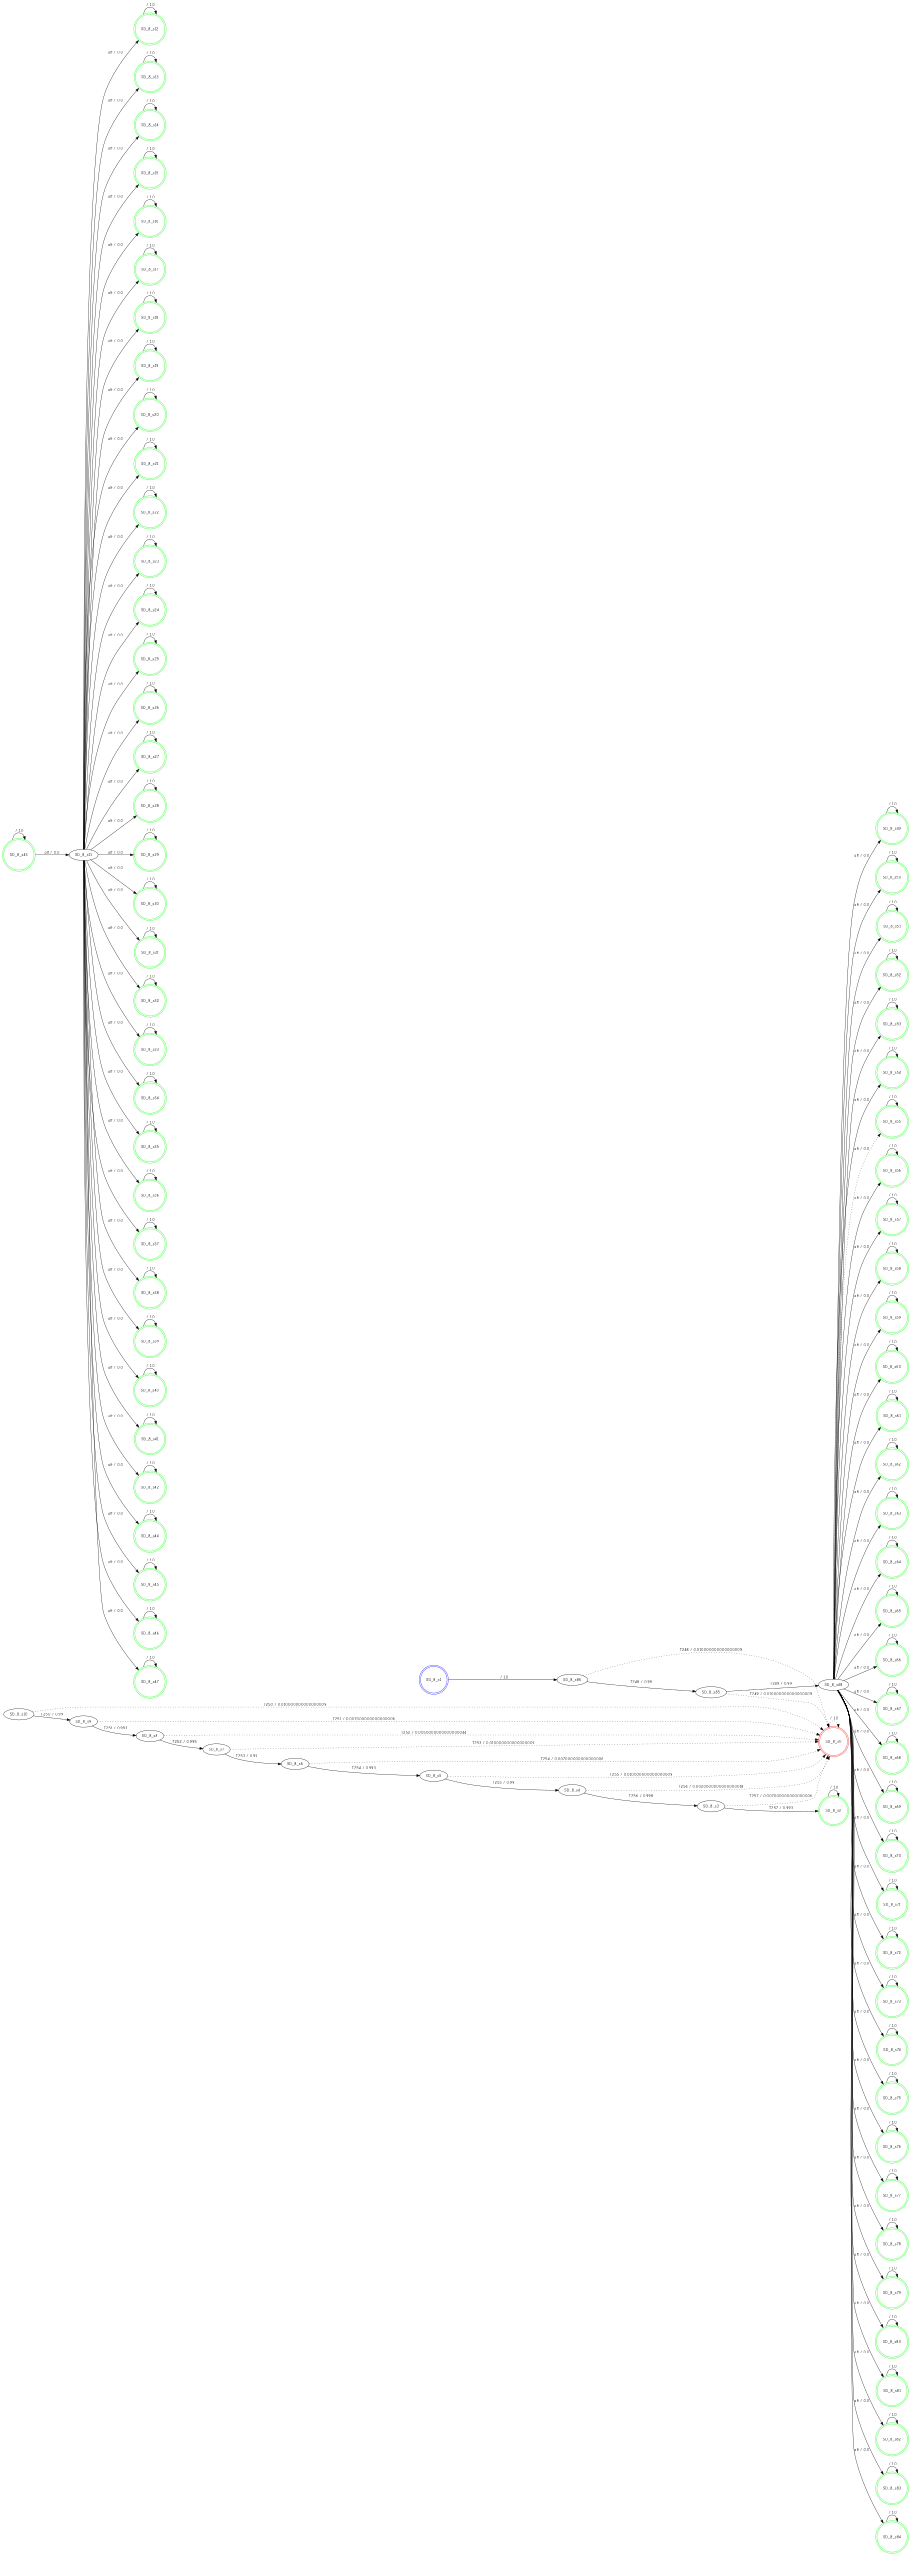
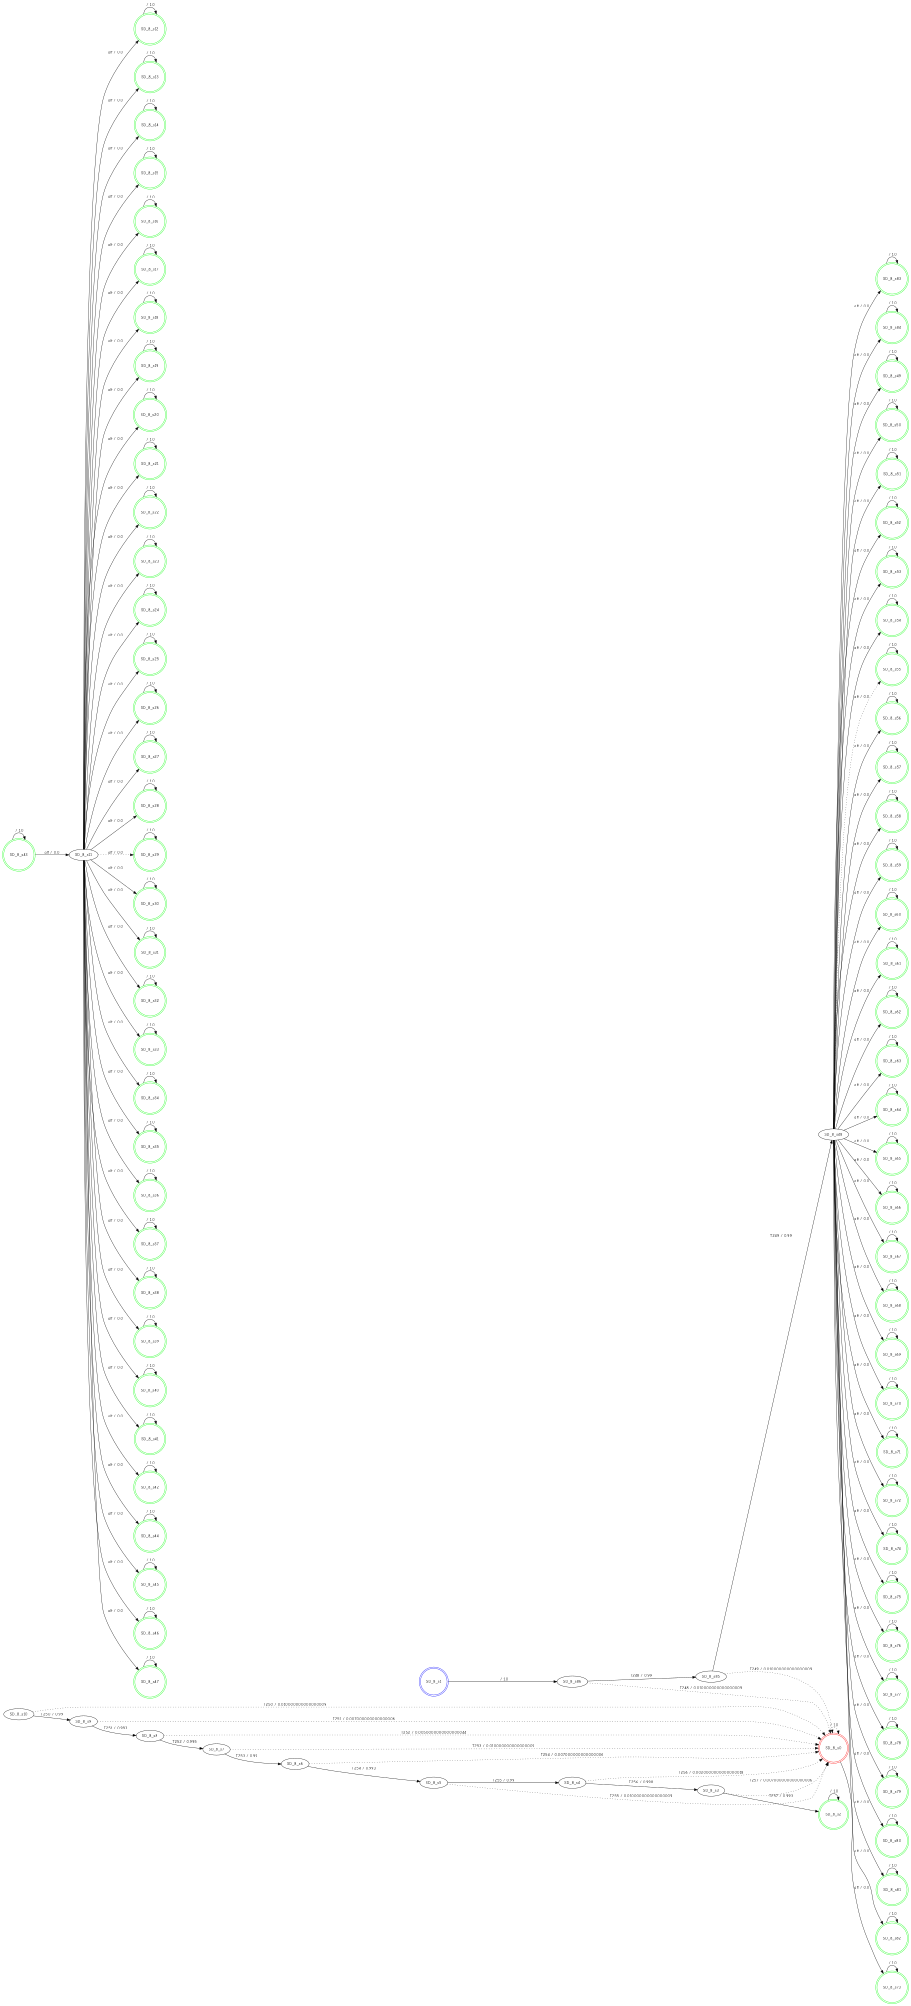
(114, 855) -> (114, 855)
(852, 1839) -> (852, 1868)
